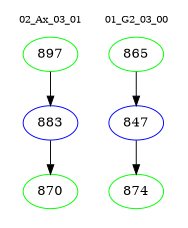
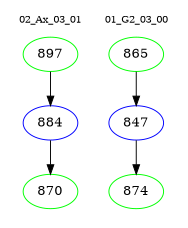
(50, 123) -> (50, 123)
